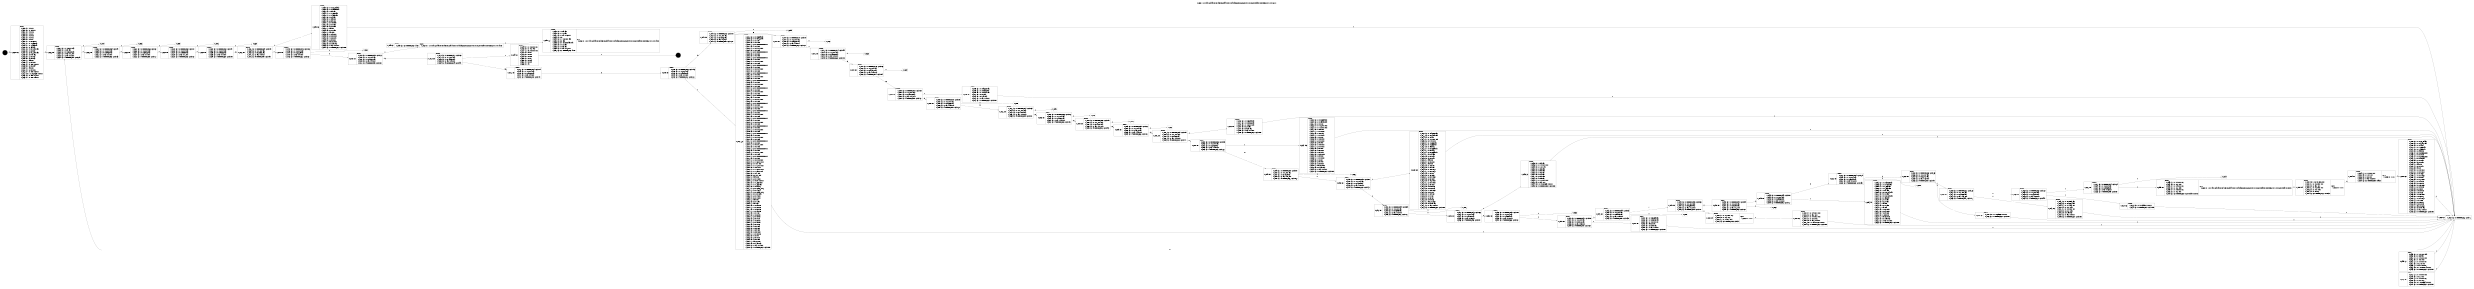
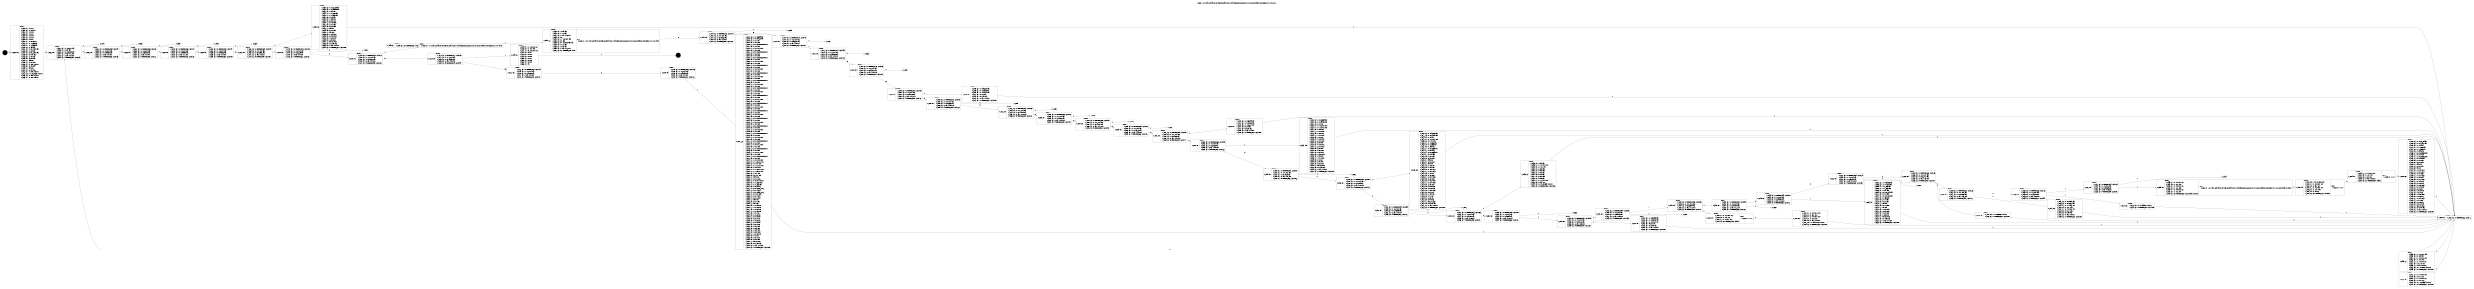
(698, 56) -> (679, 39)
